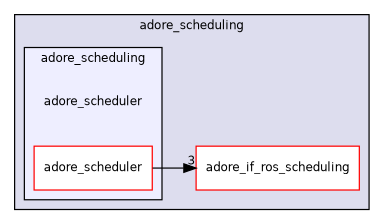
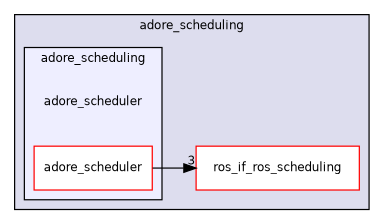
(278, 168) -> (278, 168)
